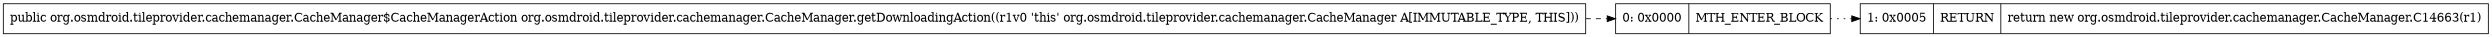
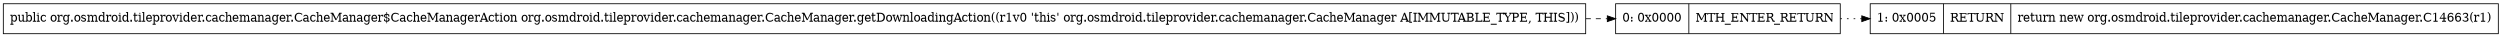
(1760, 18) -> (1765, 18)
